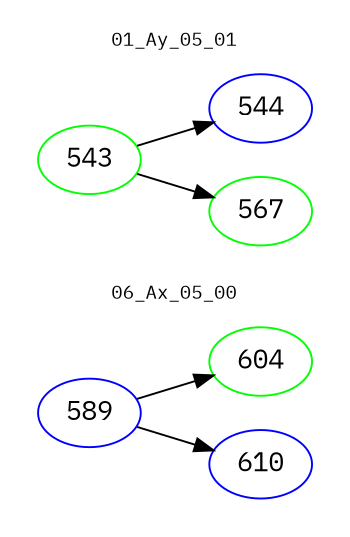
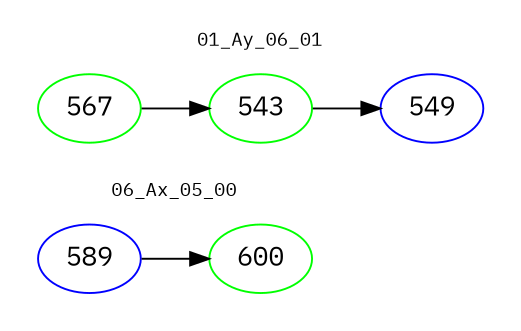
(175, 41) -> (261, 41)
(261, 108) -> (432, 108)
(166, 183) -> (166, 108)
(261, 362) -> (261, 259)
(261, 464) -> none
